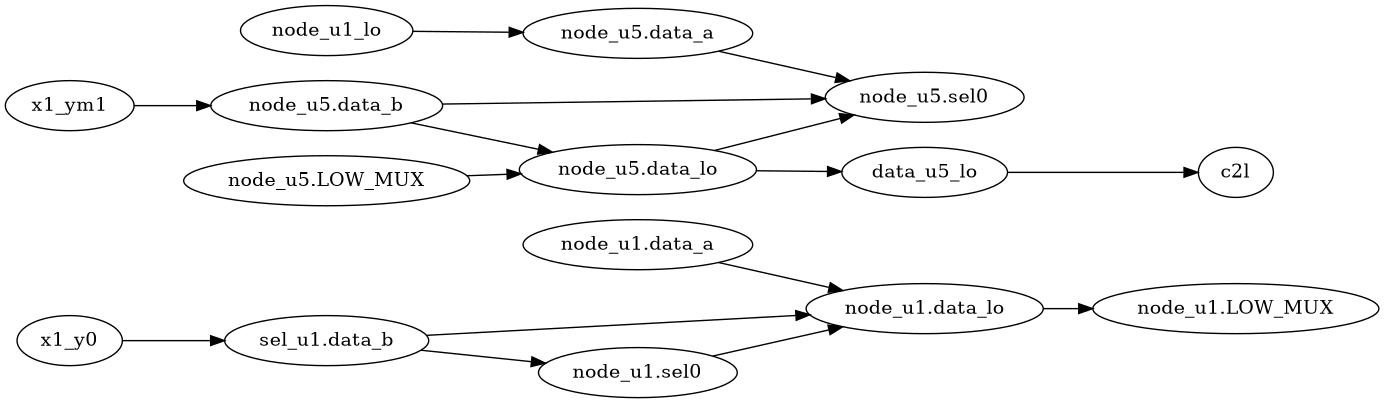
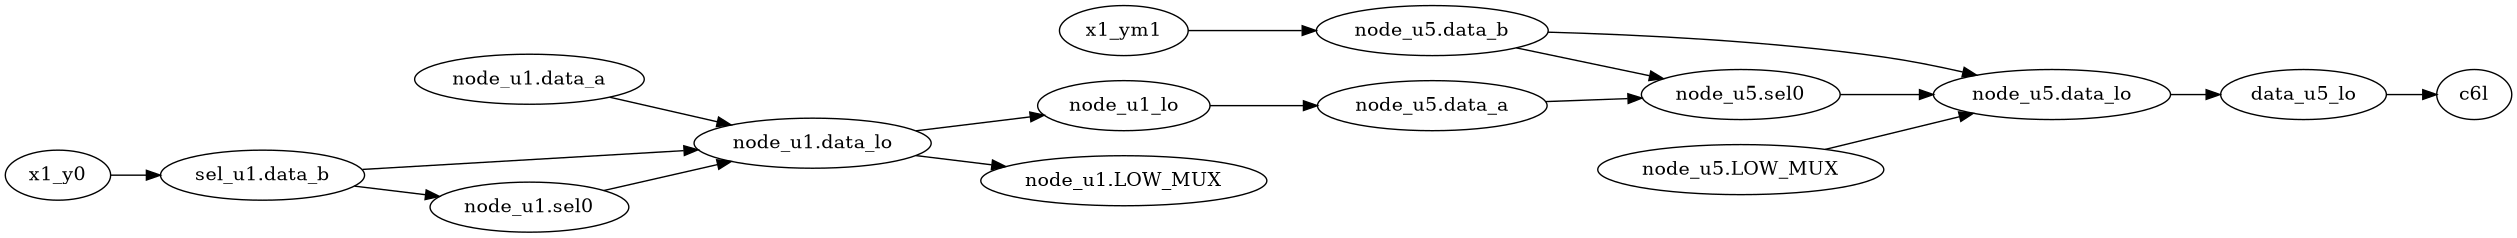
none -> (973, 124)
(777, 134) -> (1880, 95)
(1236, 172) -> (2474, 95)
